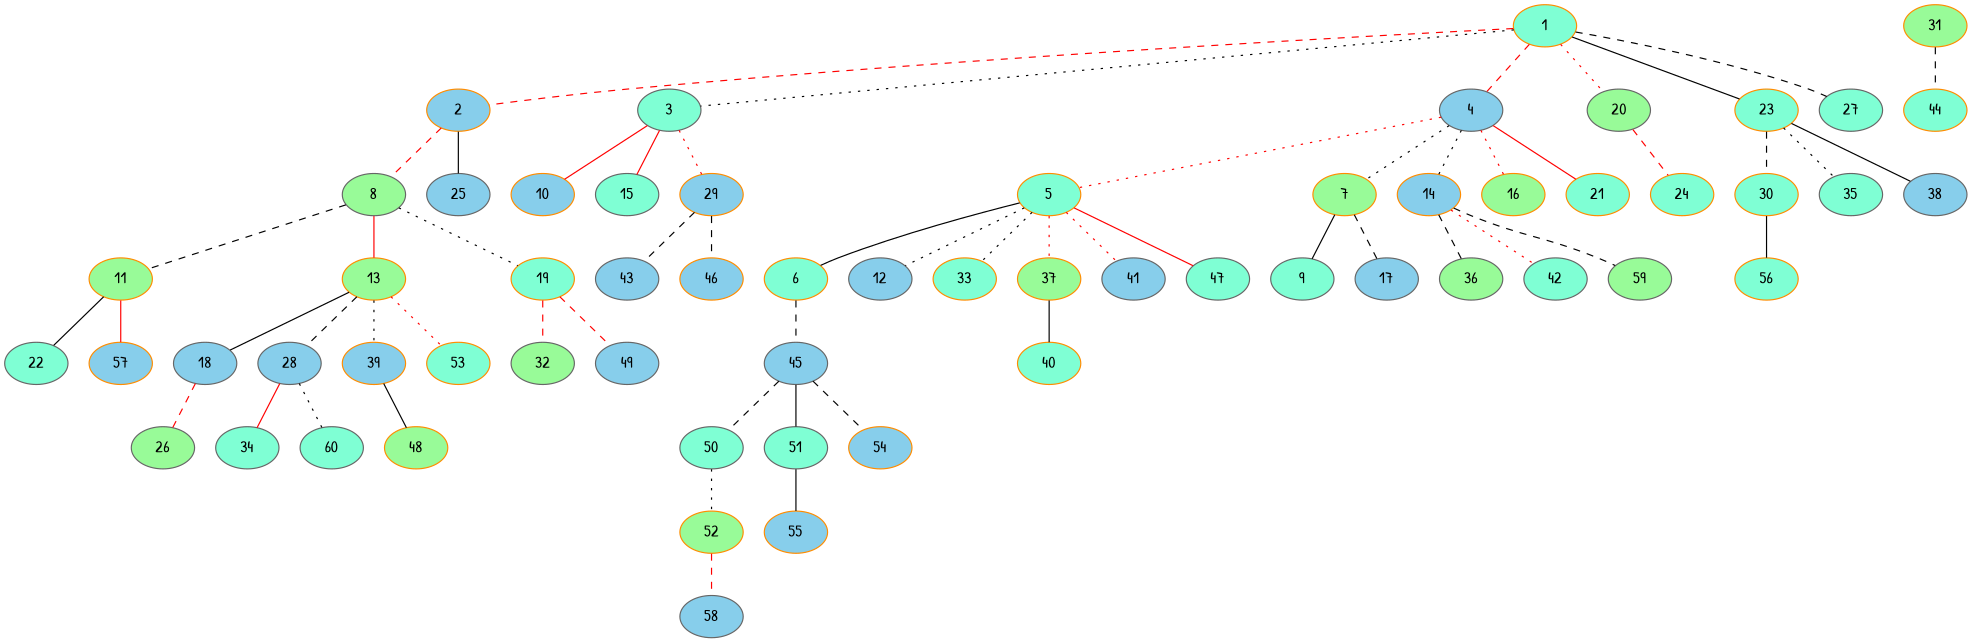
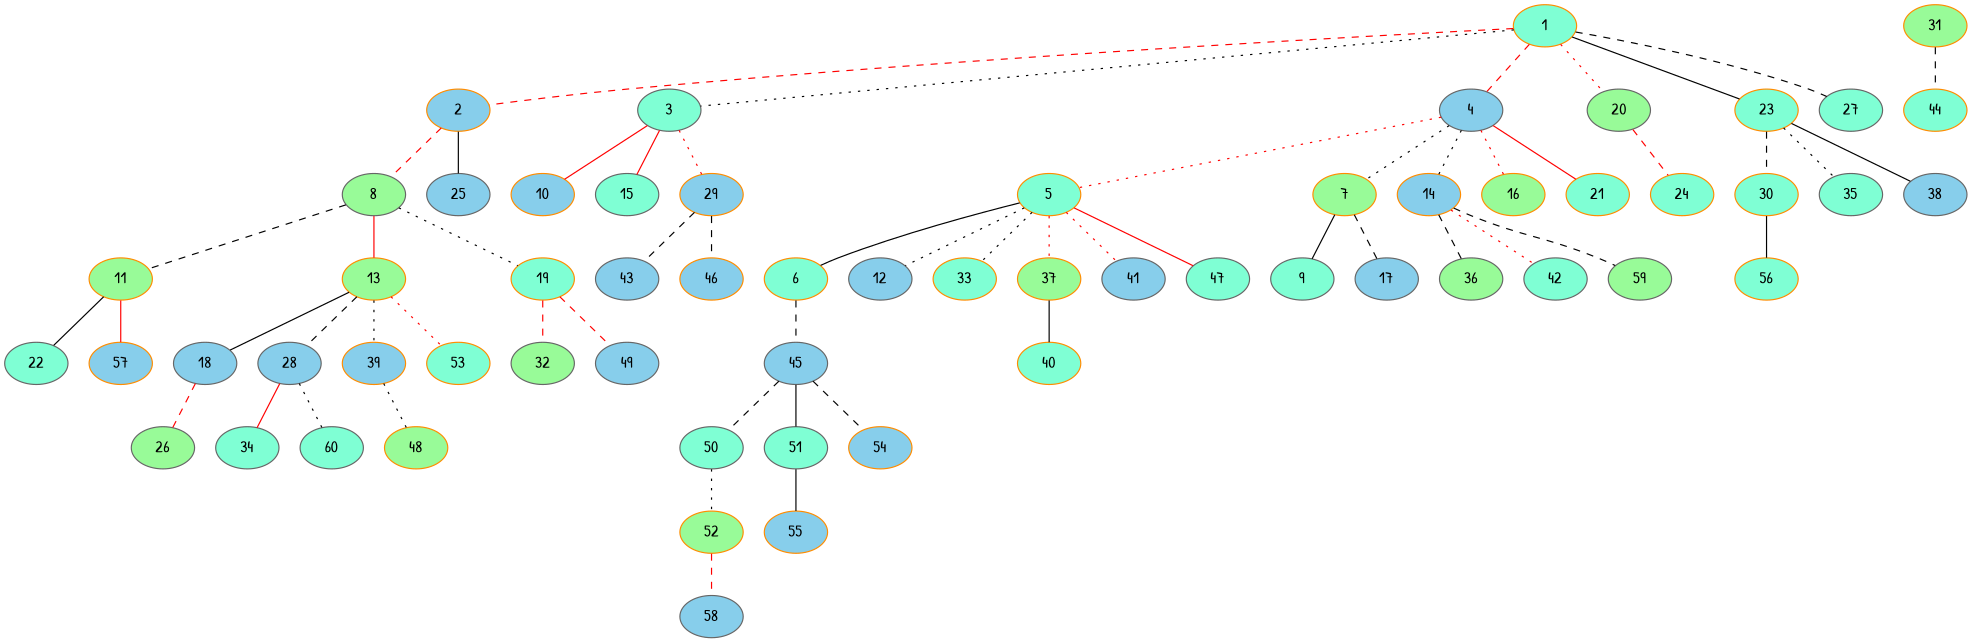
(395, 406) -> (395, 406)
